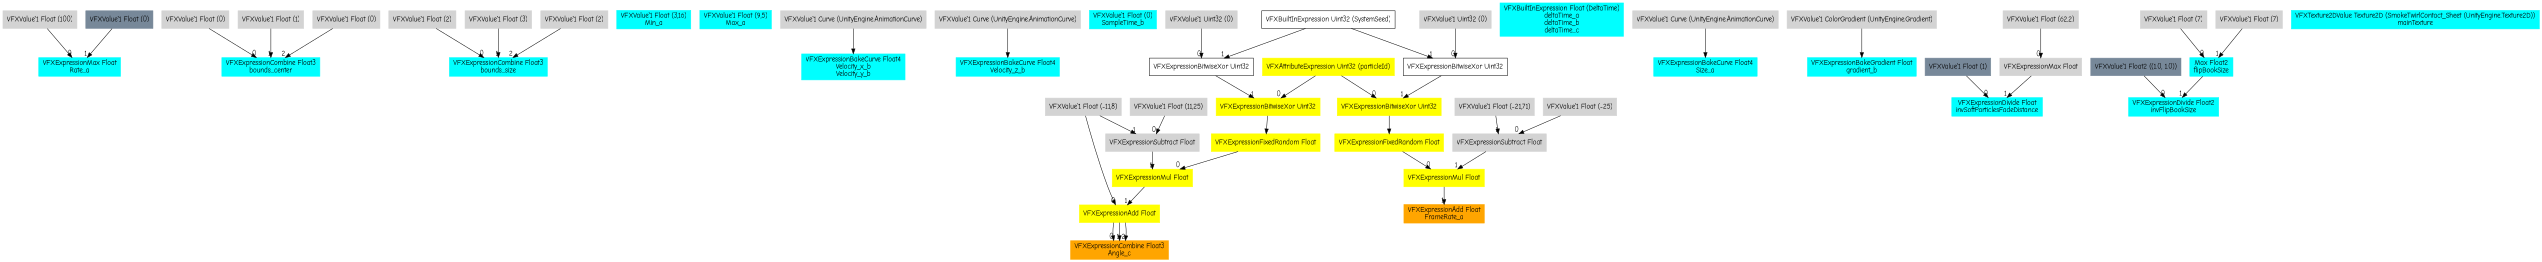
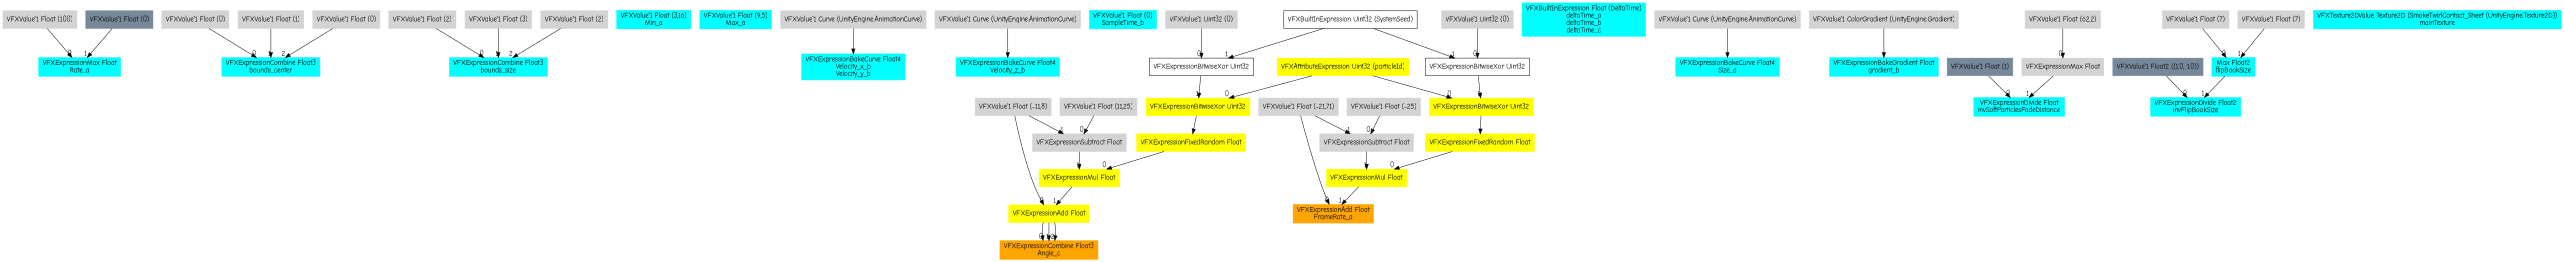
none -> (1313, 158)
